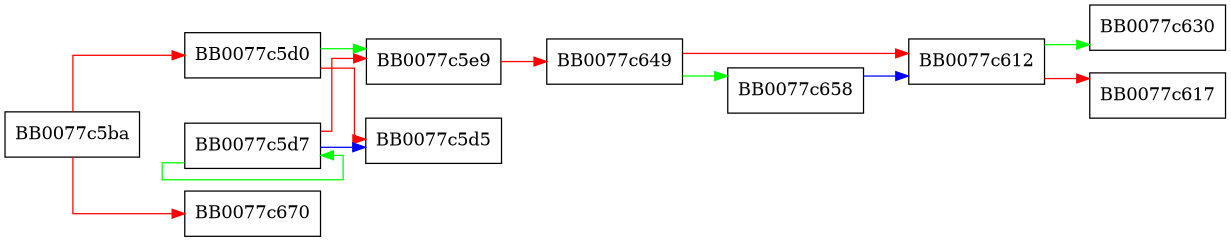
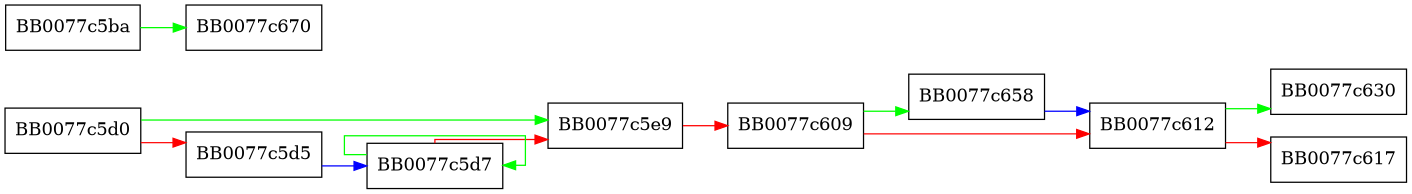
(94, 55) -> none
(615, 62) -> (796, 126)
(337, 147) -> (338, 166)
(94, 214) -> (157, 28)
